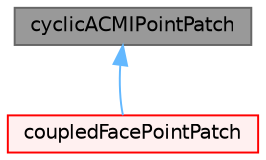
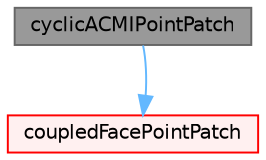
(120, 90) -> (146, 70)
